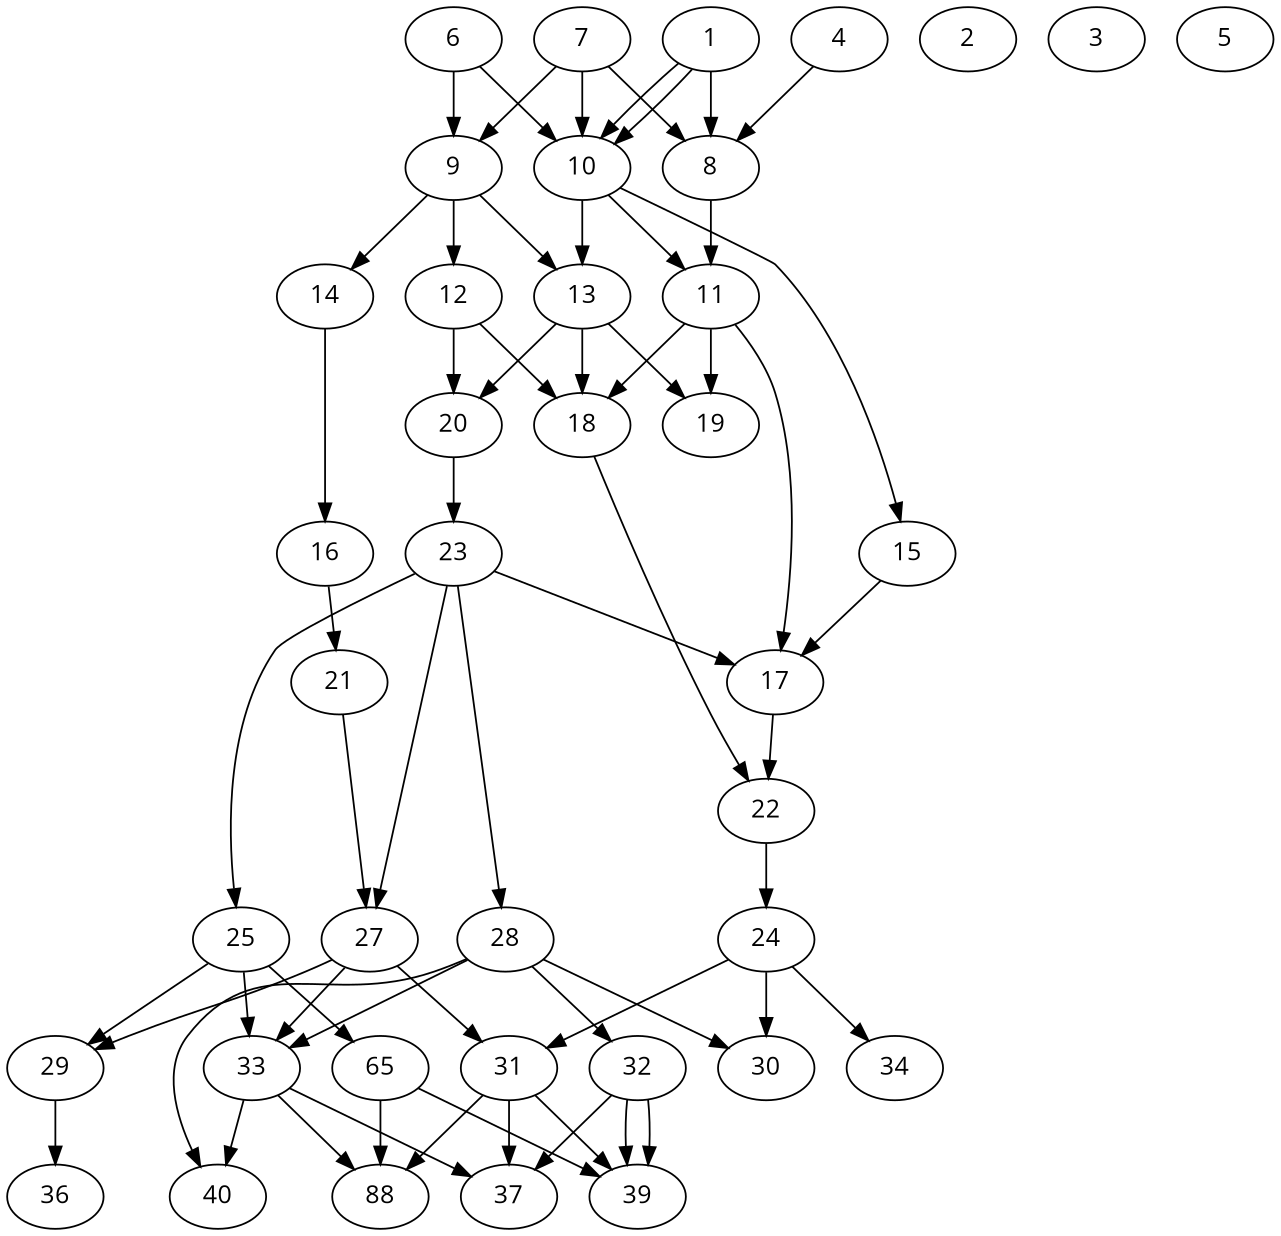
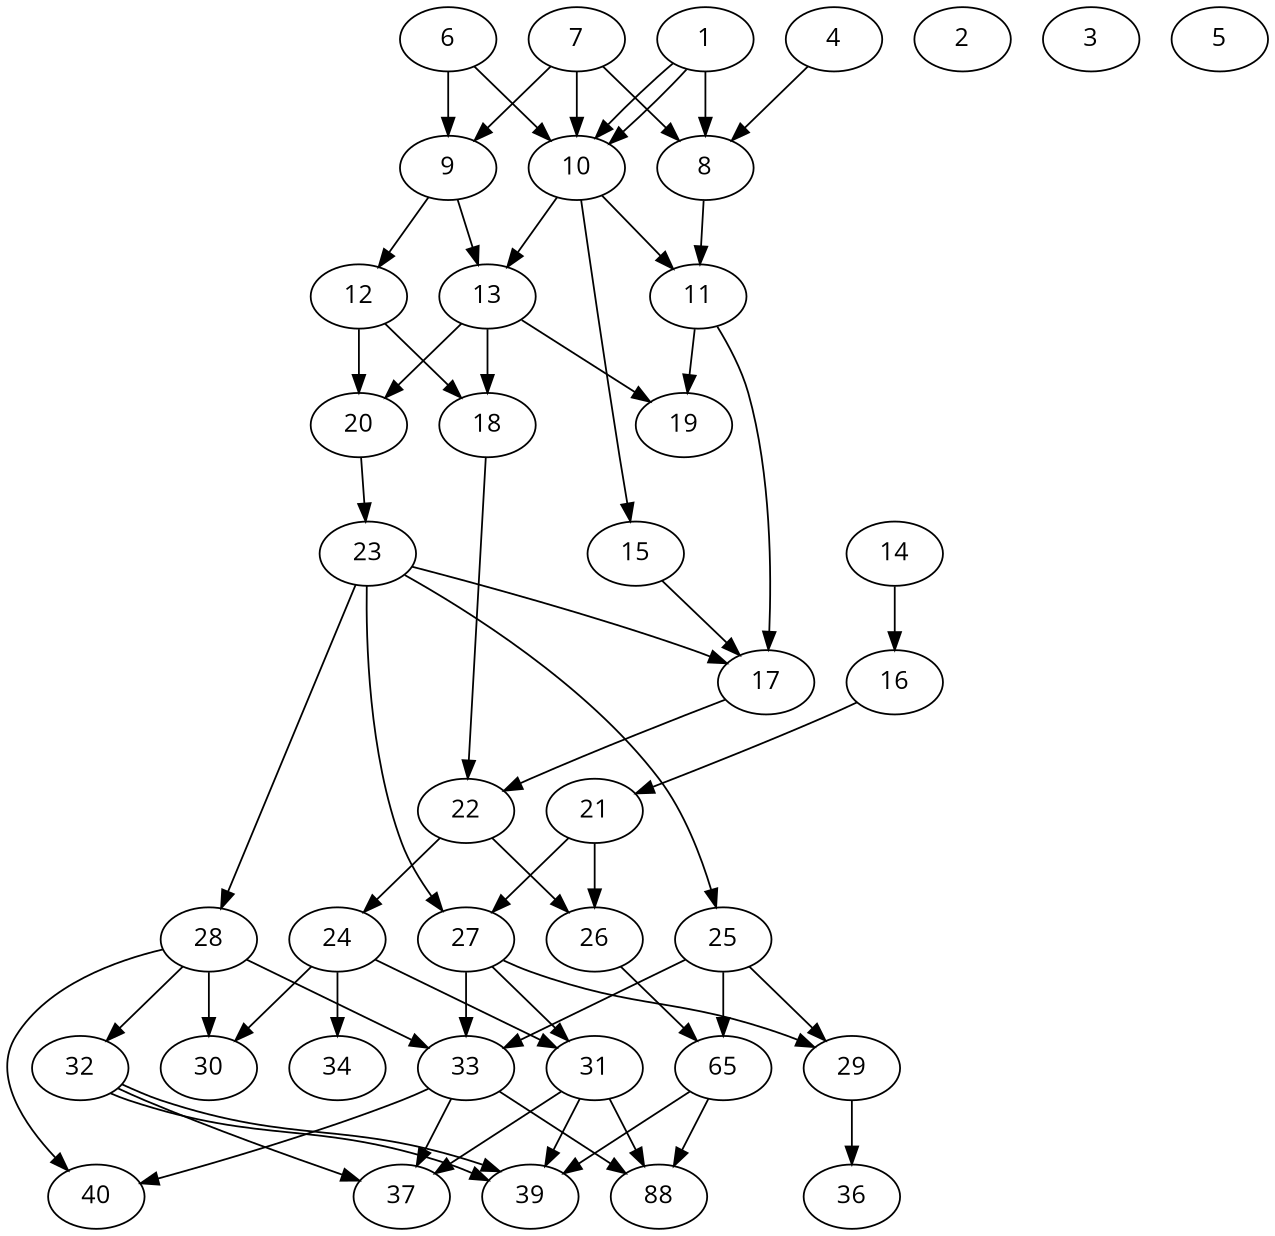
(396, 226) -> none
(655, 353) -> none
none -> (595, 939)
